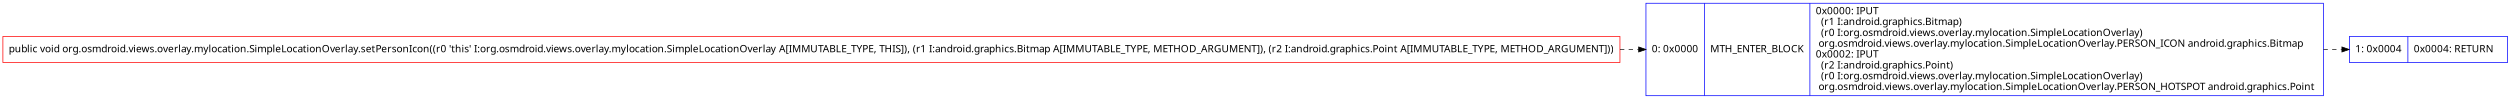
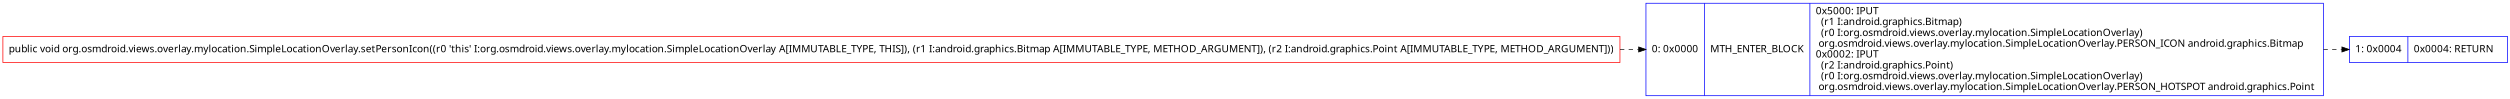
(1850, 11) -> (1850, 11)
